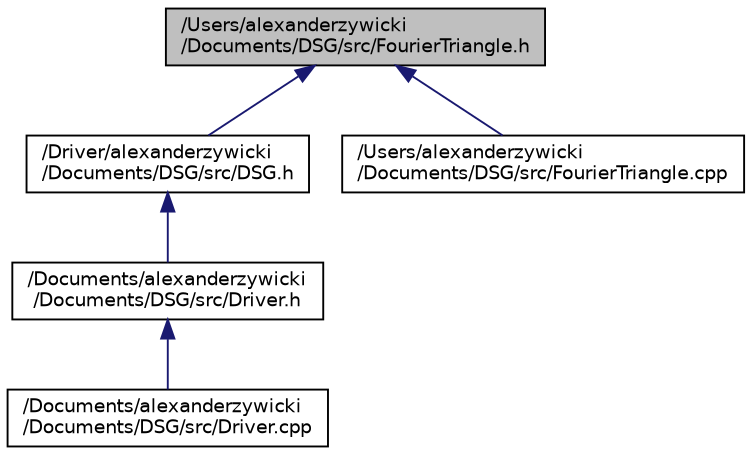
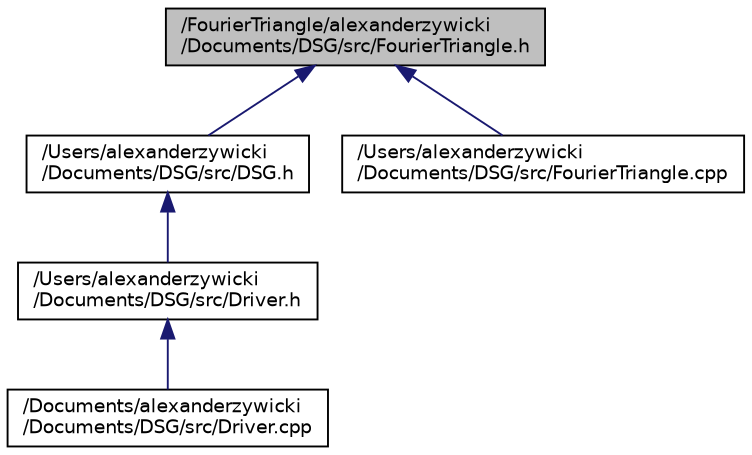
(355, 37) -> (355, 37)
(168, 164) -> (168, 164)
(168, 291) -> (168, 291)
